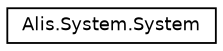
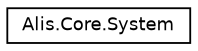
(112, 26) -> (99, 26)
